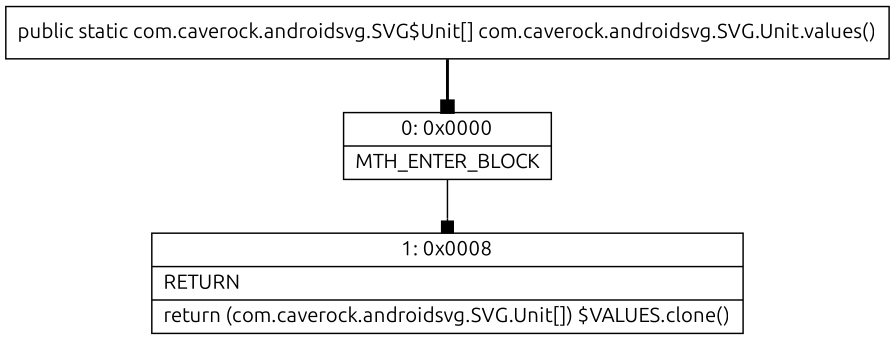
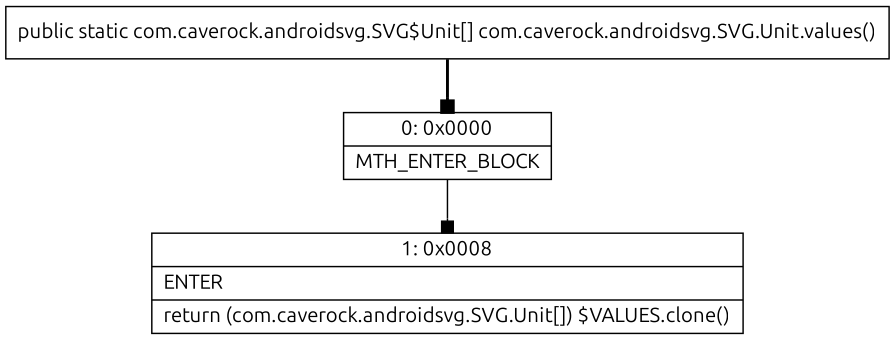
(202, 283) -> (194, 283)
